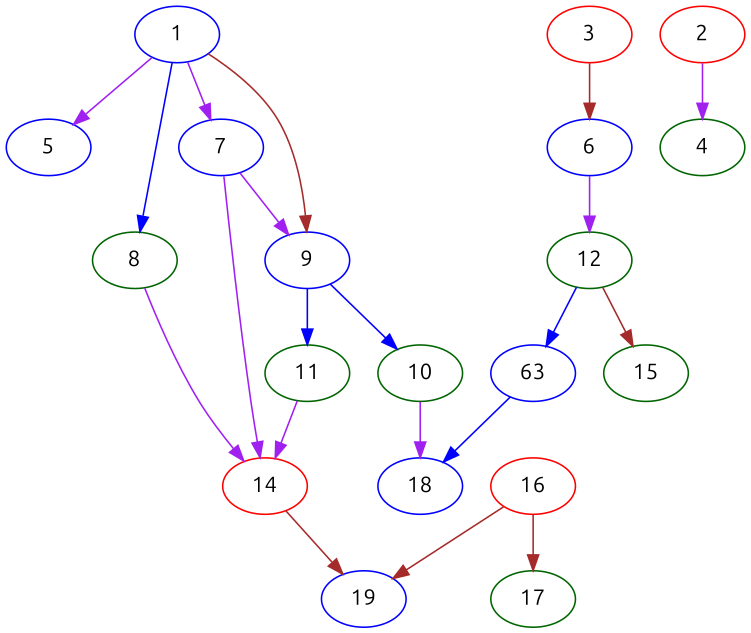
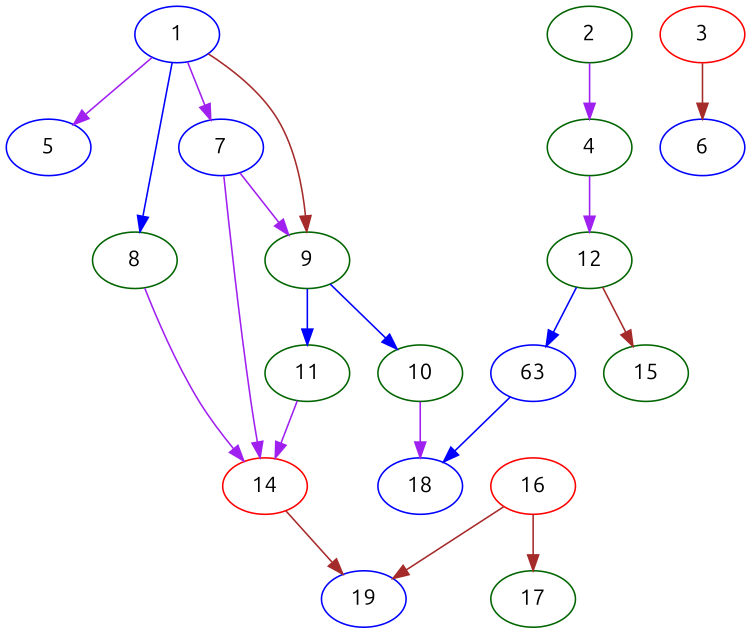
(702, 34) -> (590, 34)
(590, 196) -> (590, 196)
(307, 260) -> (307, 260)
